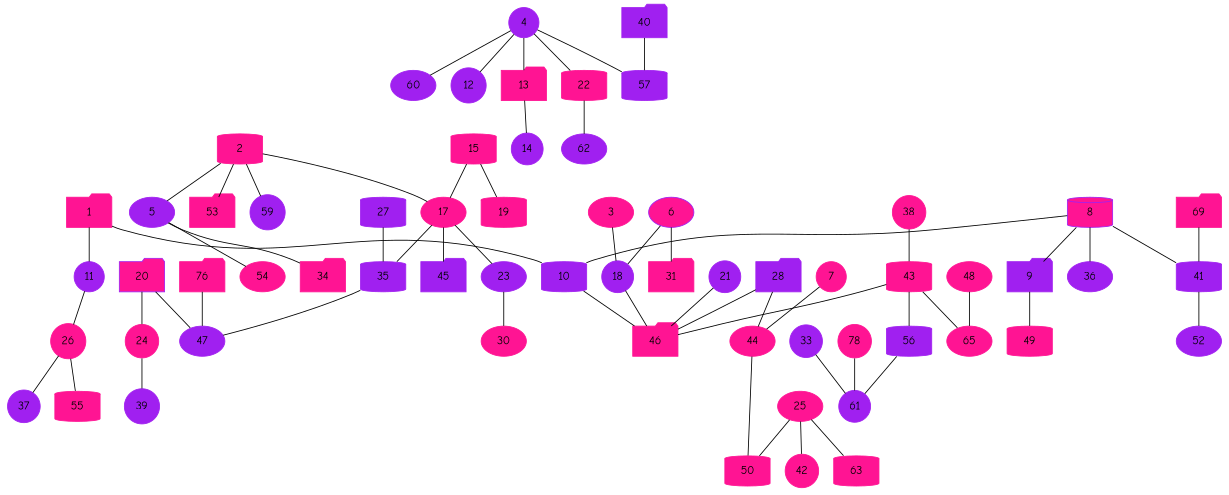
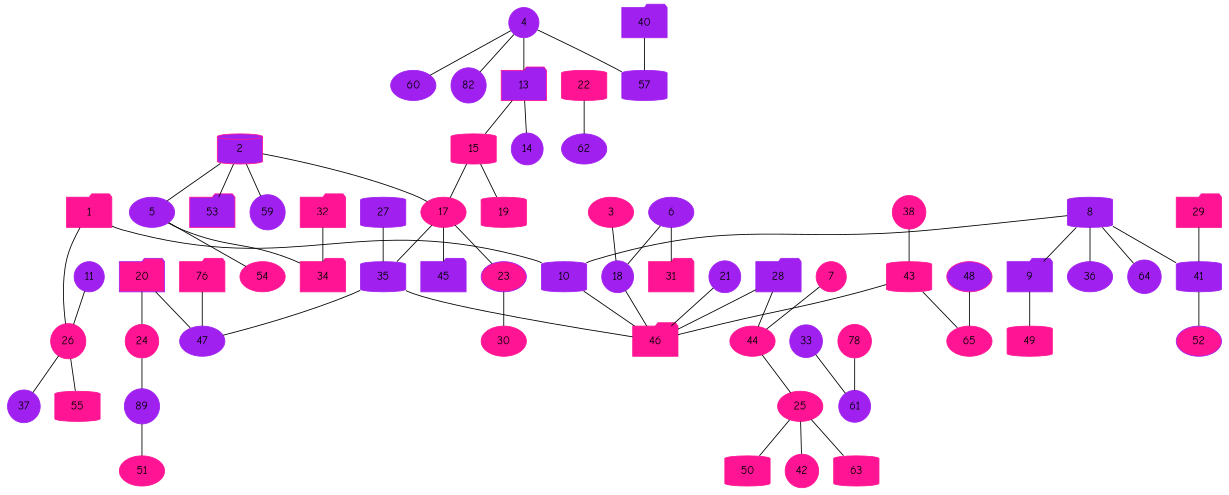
(552, 52) -> none
(469, 85) -> (469, 85)
(524, 85) -> (524, 85)
none -> (499, 117)
(240, 149) -> (240, 149)
(212, 212) -> (212, 212)
none -> (323, 212)
(671, 212) -> (671, 212)
(1090, 212) -> (1090, 212)
(1199, 212) -> (1199, 212)
(89, 244) -> (64, 274)
(504, 277) -> (504, 277)
(969, 277) -> (969, 277)
none -> (1144, 277)
none -> (518, 318)
(909, 341) -> none
(1199, 341) -> (1199, 341)
(142, 406) -> (142, 406)
(750, 406) -> (776, 374)
none -> (142, 471)
